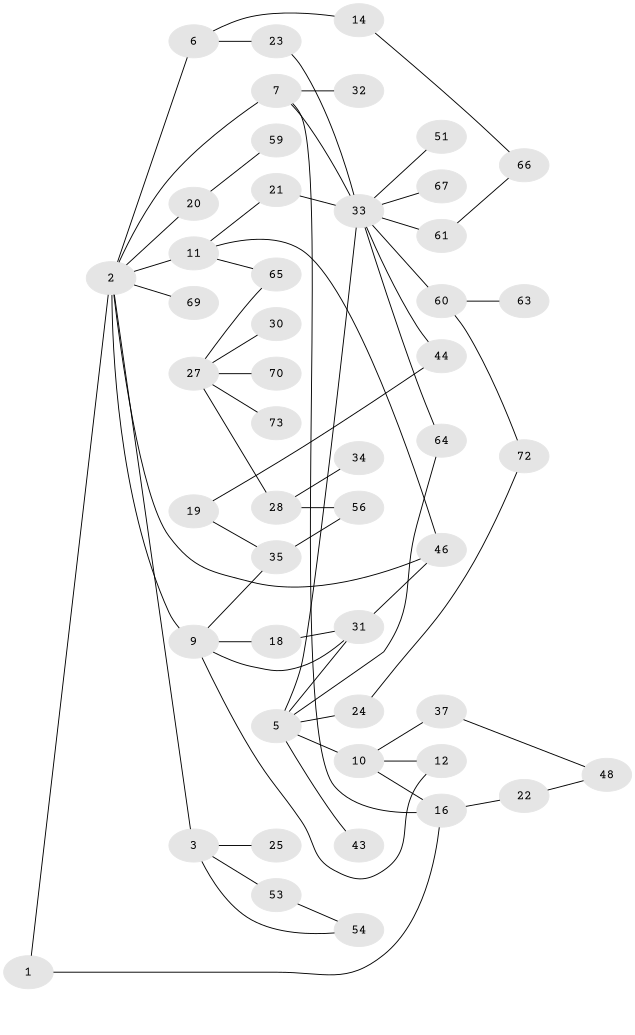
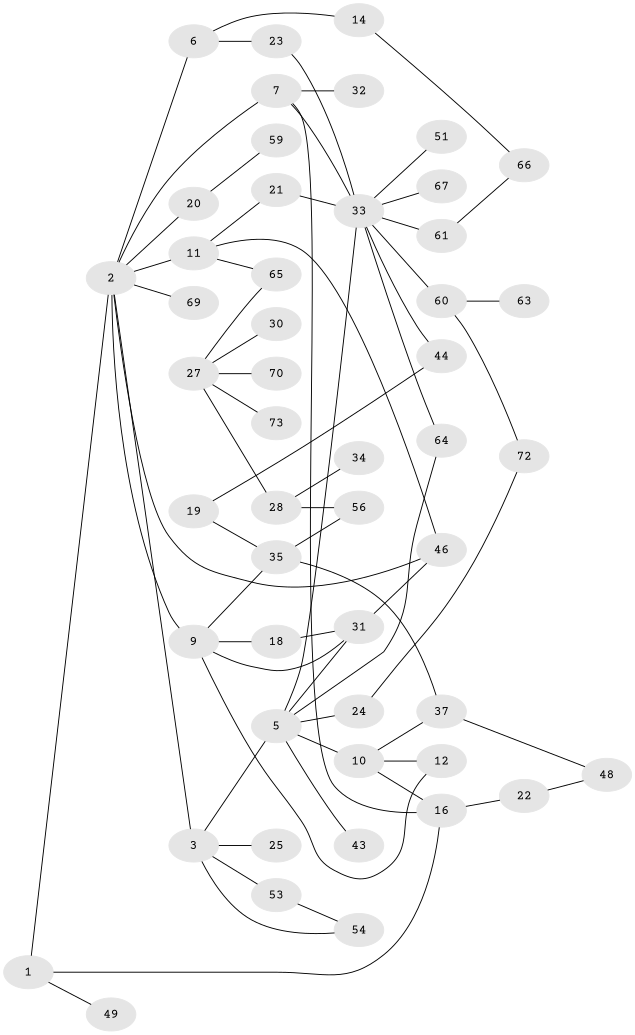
none -> (389, 607)
none -> (235, 786)
none -> (111, 1014)
